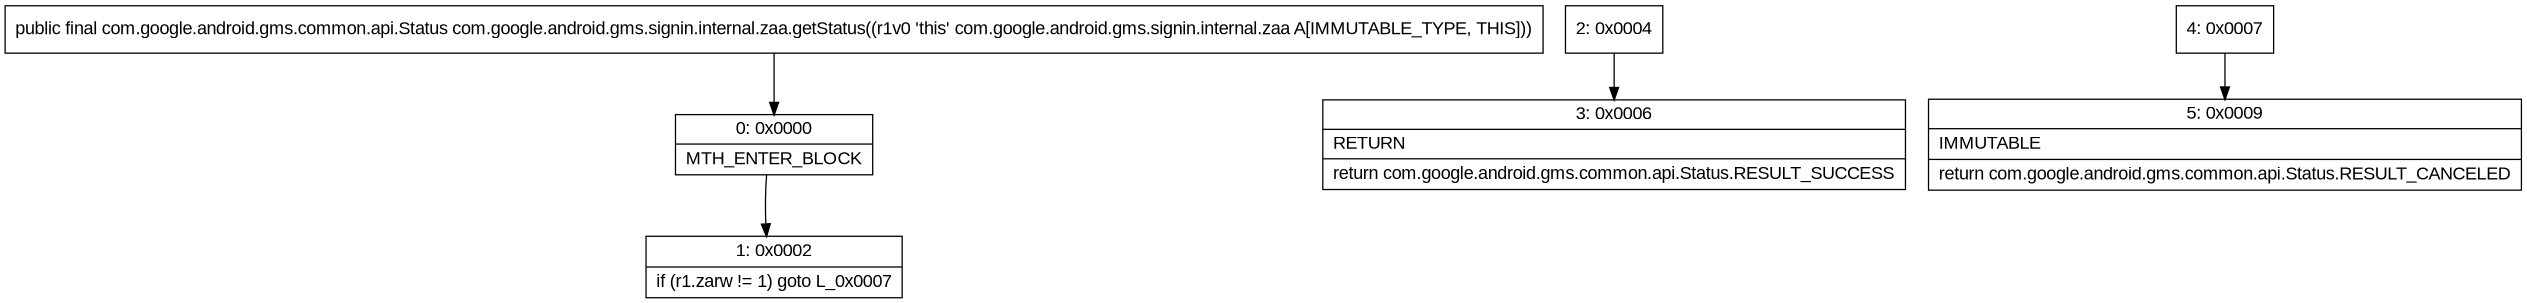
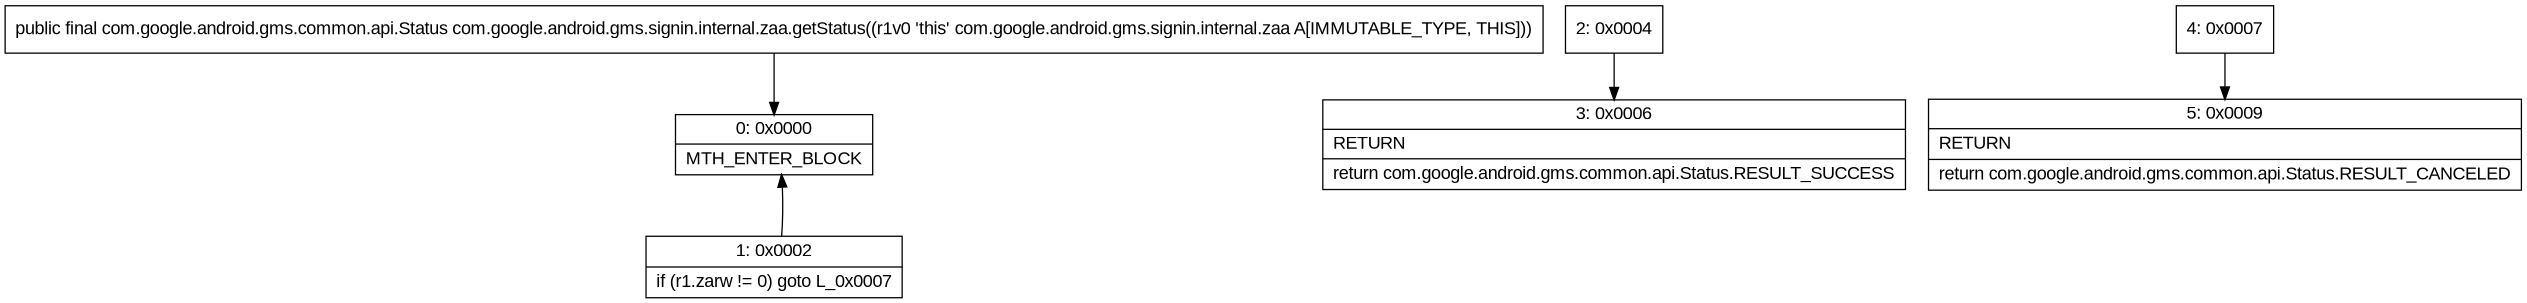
(1990, 143) -> (1975, 143)
(766, 199) -> (783, 212)
(774, 282) -> (774, 282)
